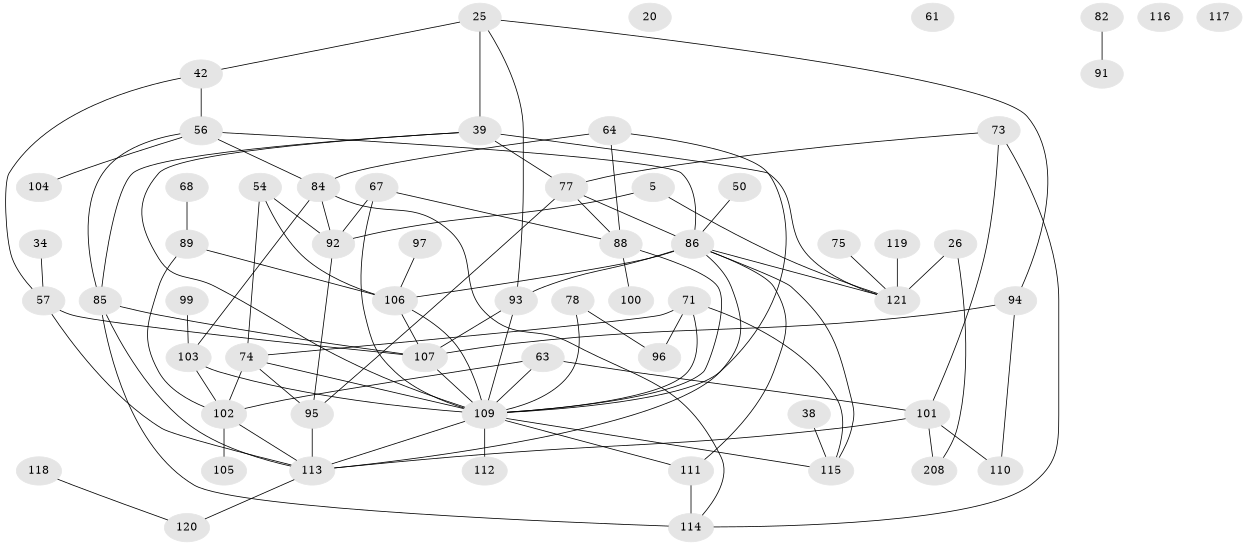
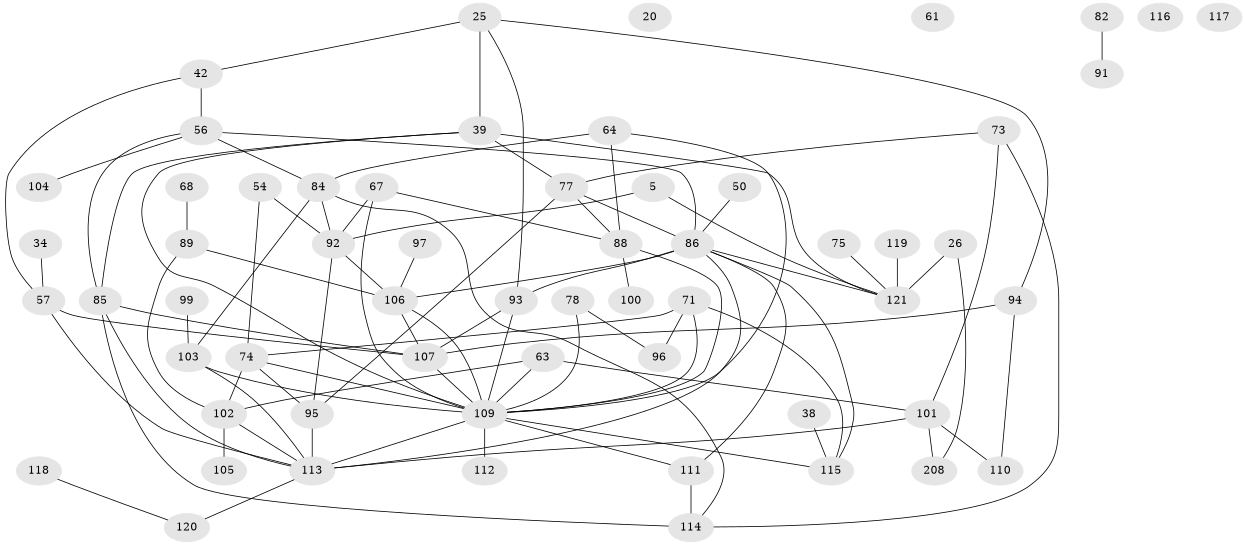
(309, 261) -> (367, 275)
(206, 386) -> (265, 411)
